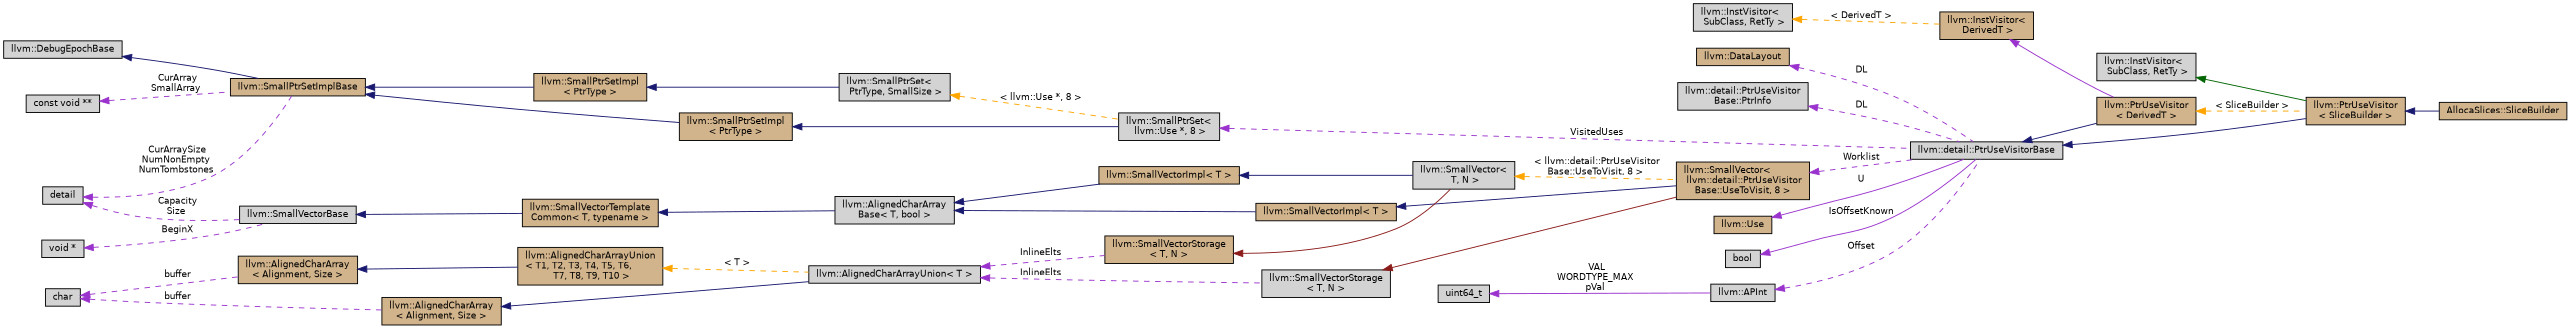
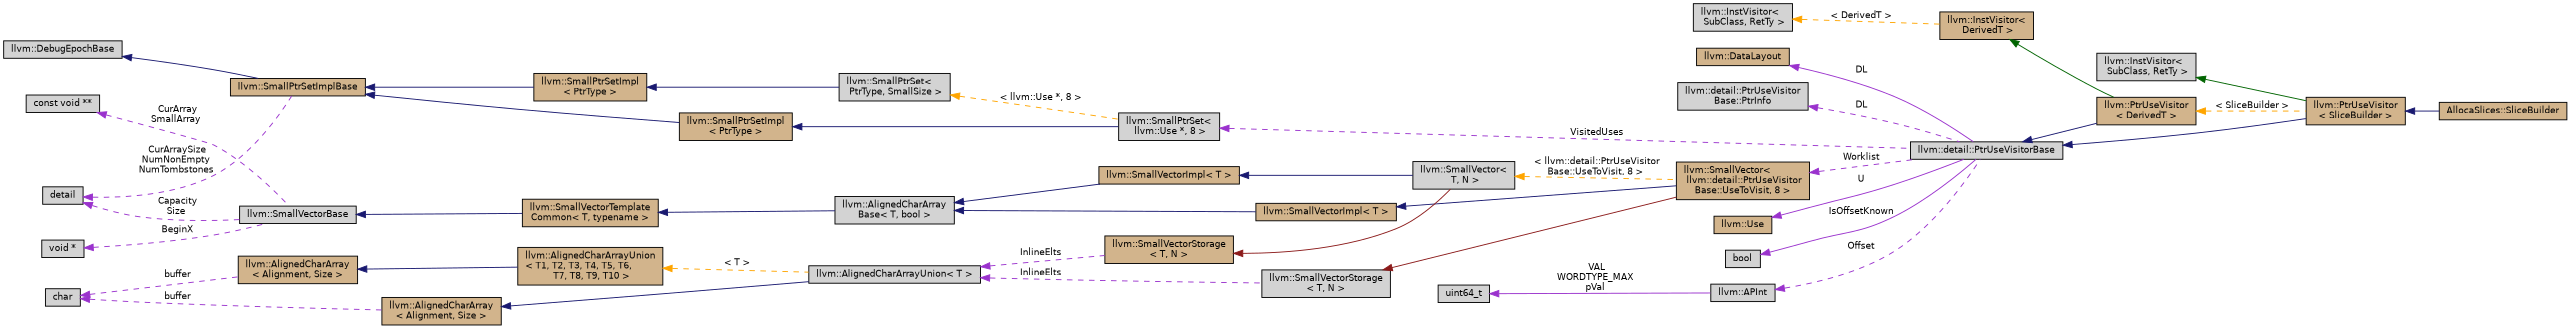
(2065, 72) -> (2065, 72)
(1890, 95) -> (1890, 95)
(170, 96) -> (207, 143)
